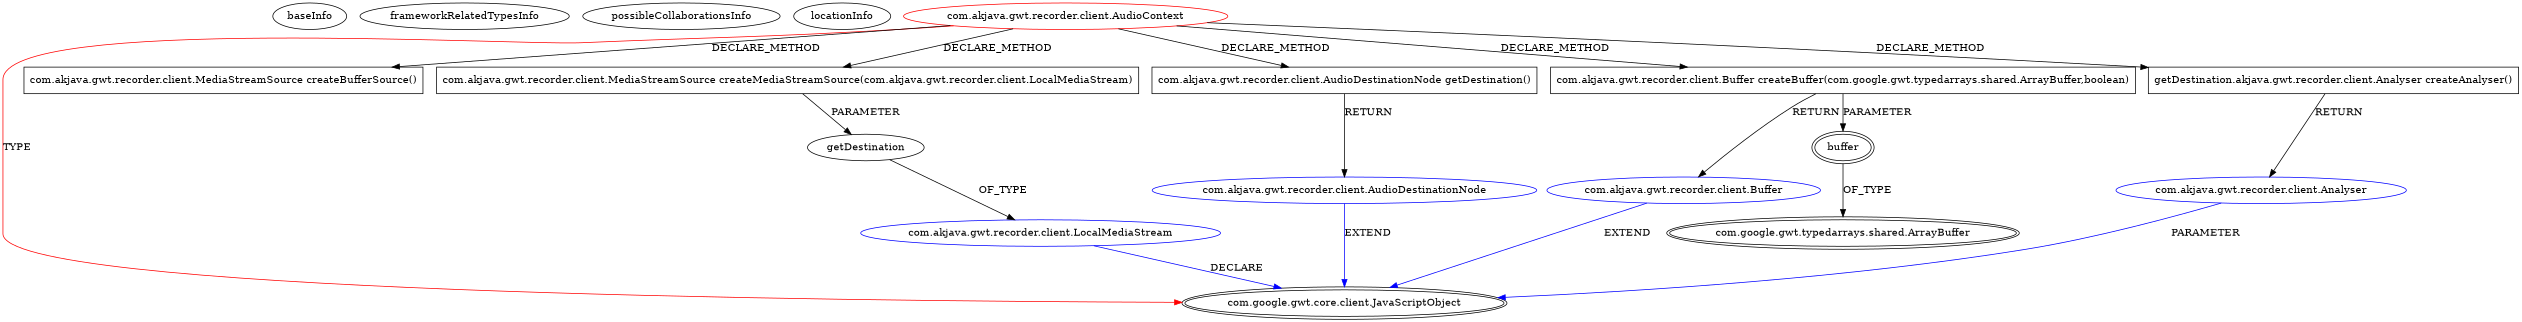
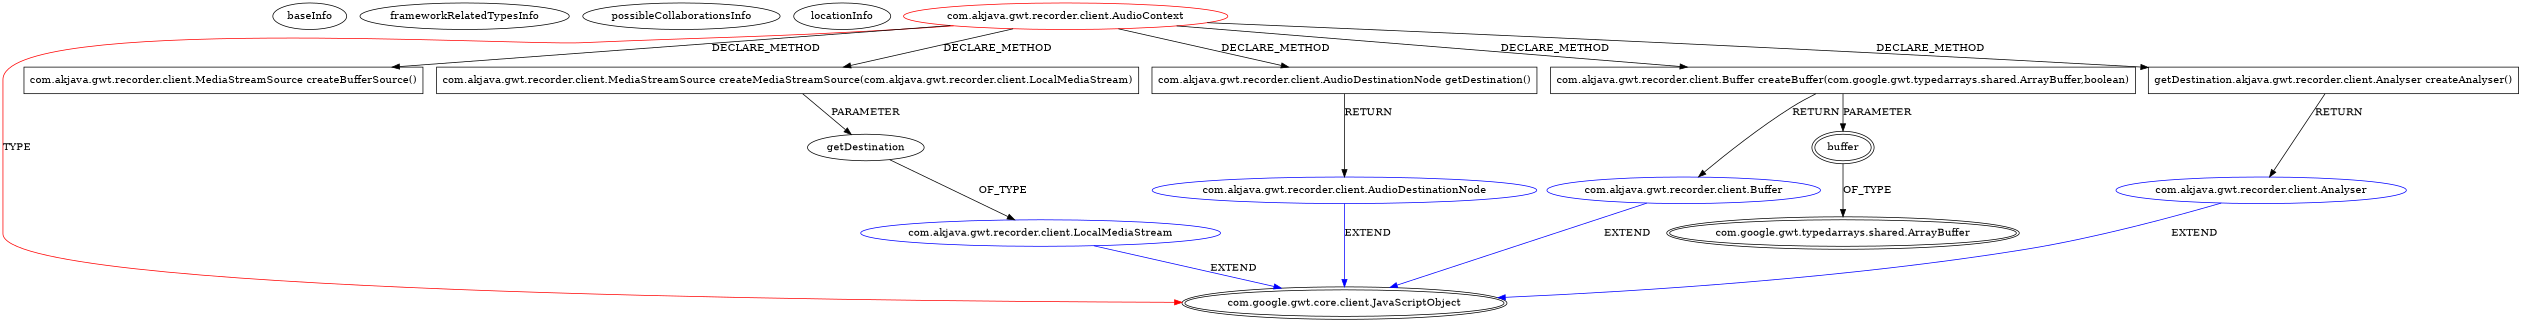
(2206, 233) -> (2195, 233)
(1237, 268) -> (1234, 268)
